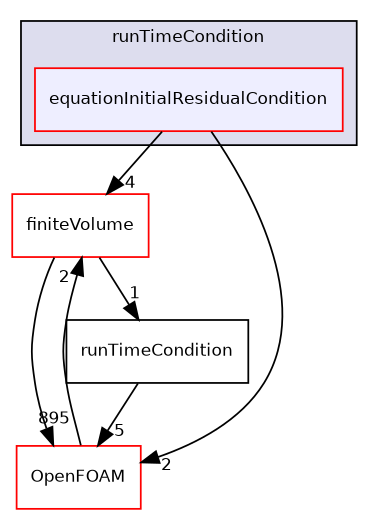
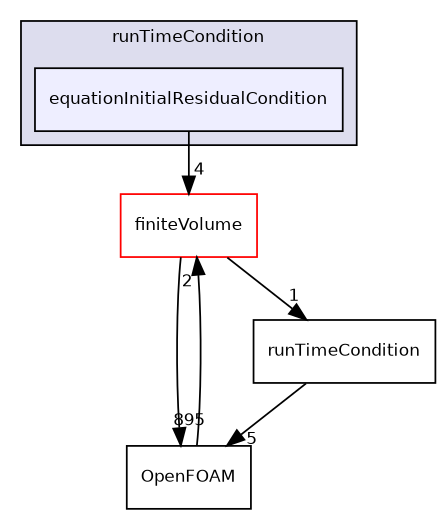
(189, 100) -> (189, 100)
(282, 317) -> none
(79, 477) -> (189, 477)
